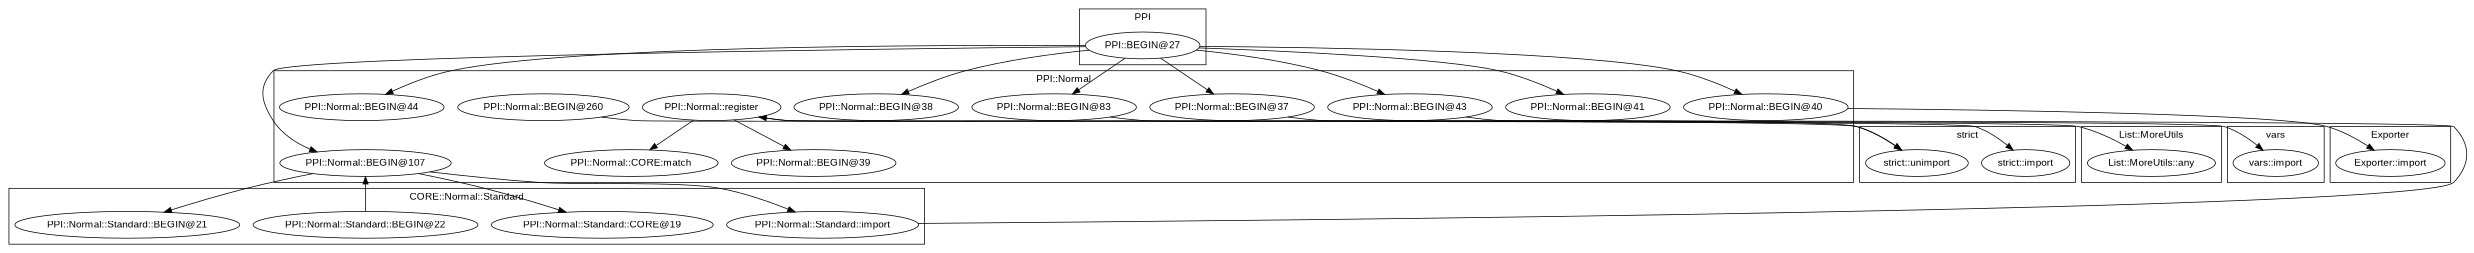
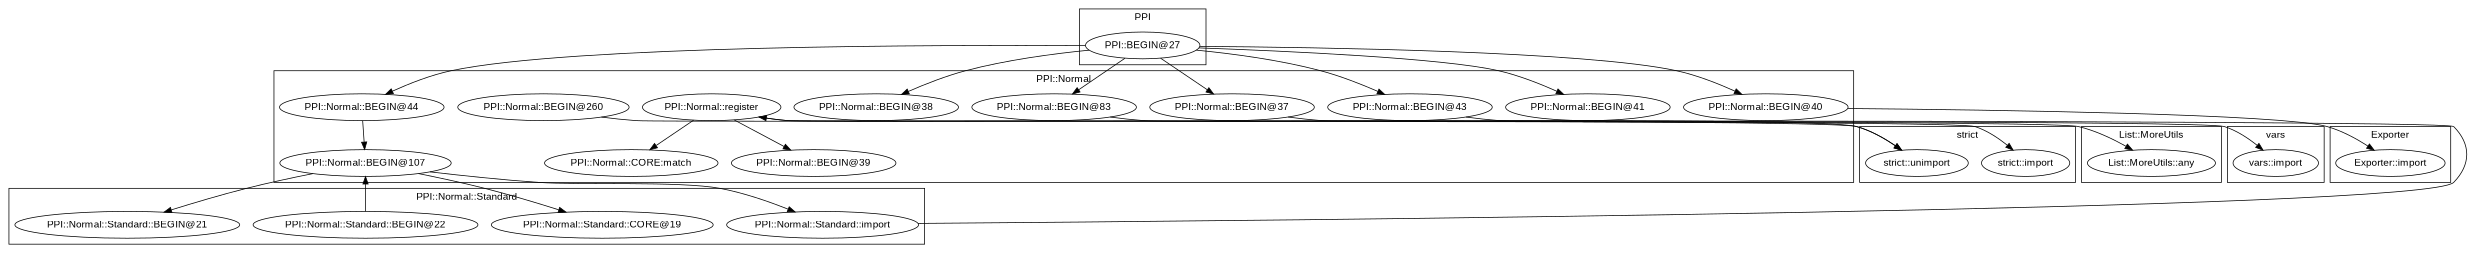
(514, 57) -> (363, 131)
(467, 197) -> (467, 197)
